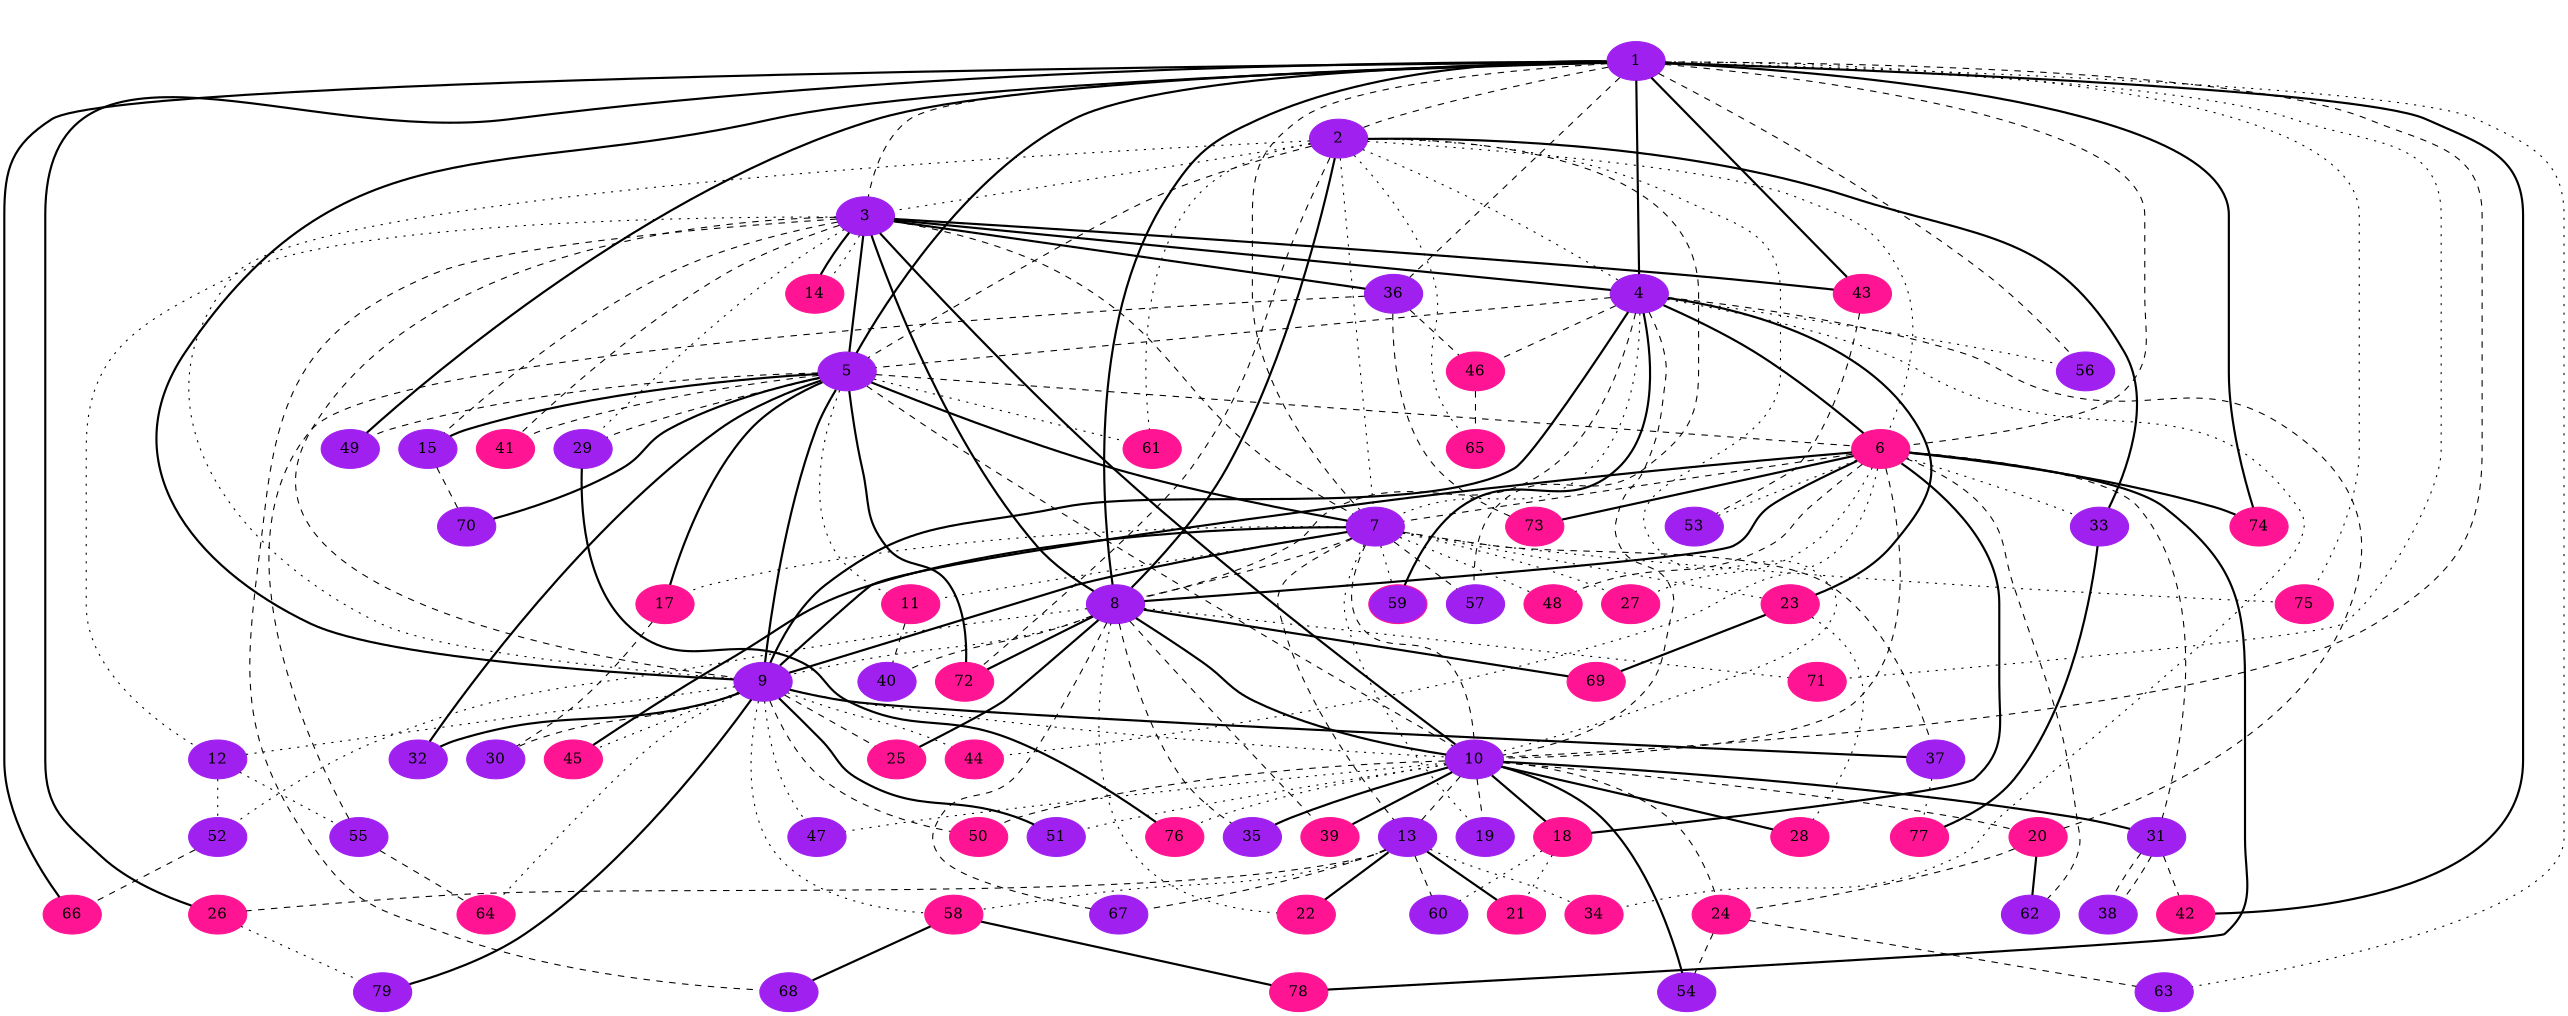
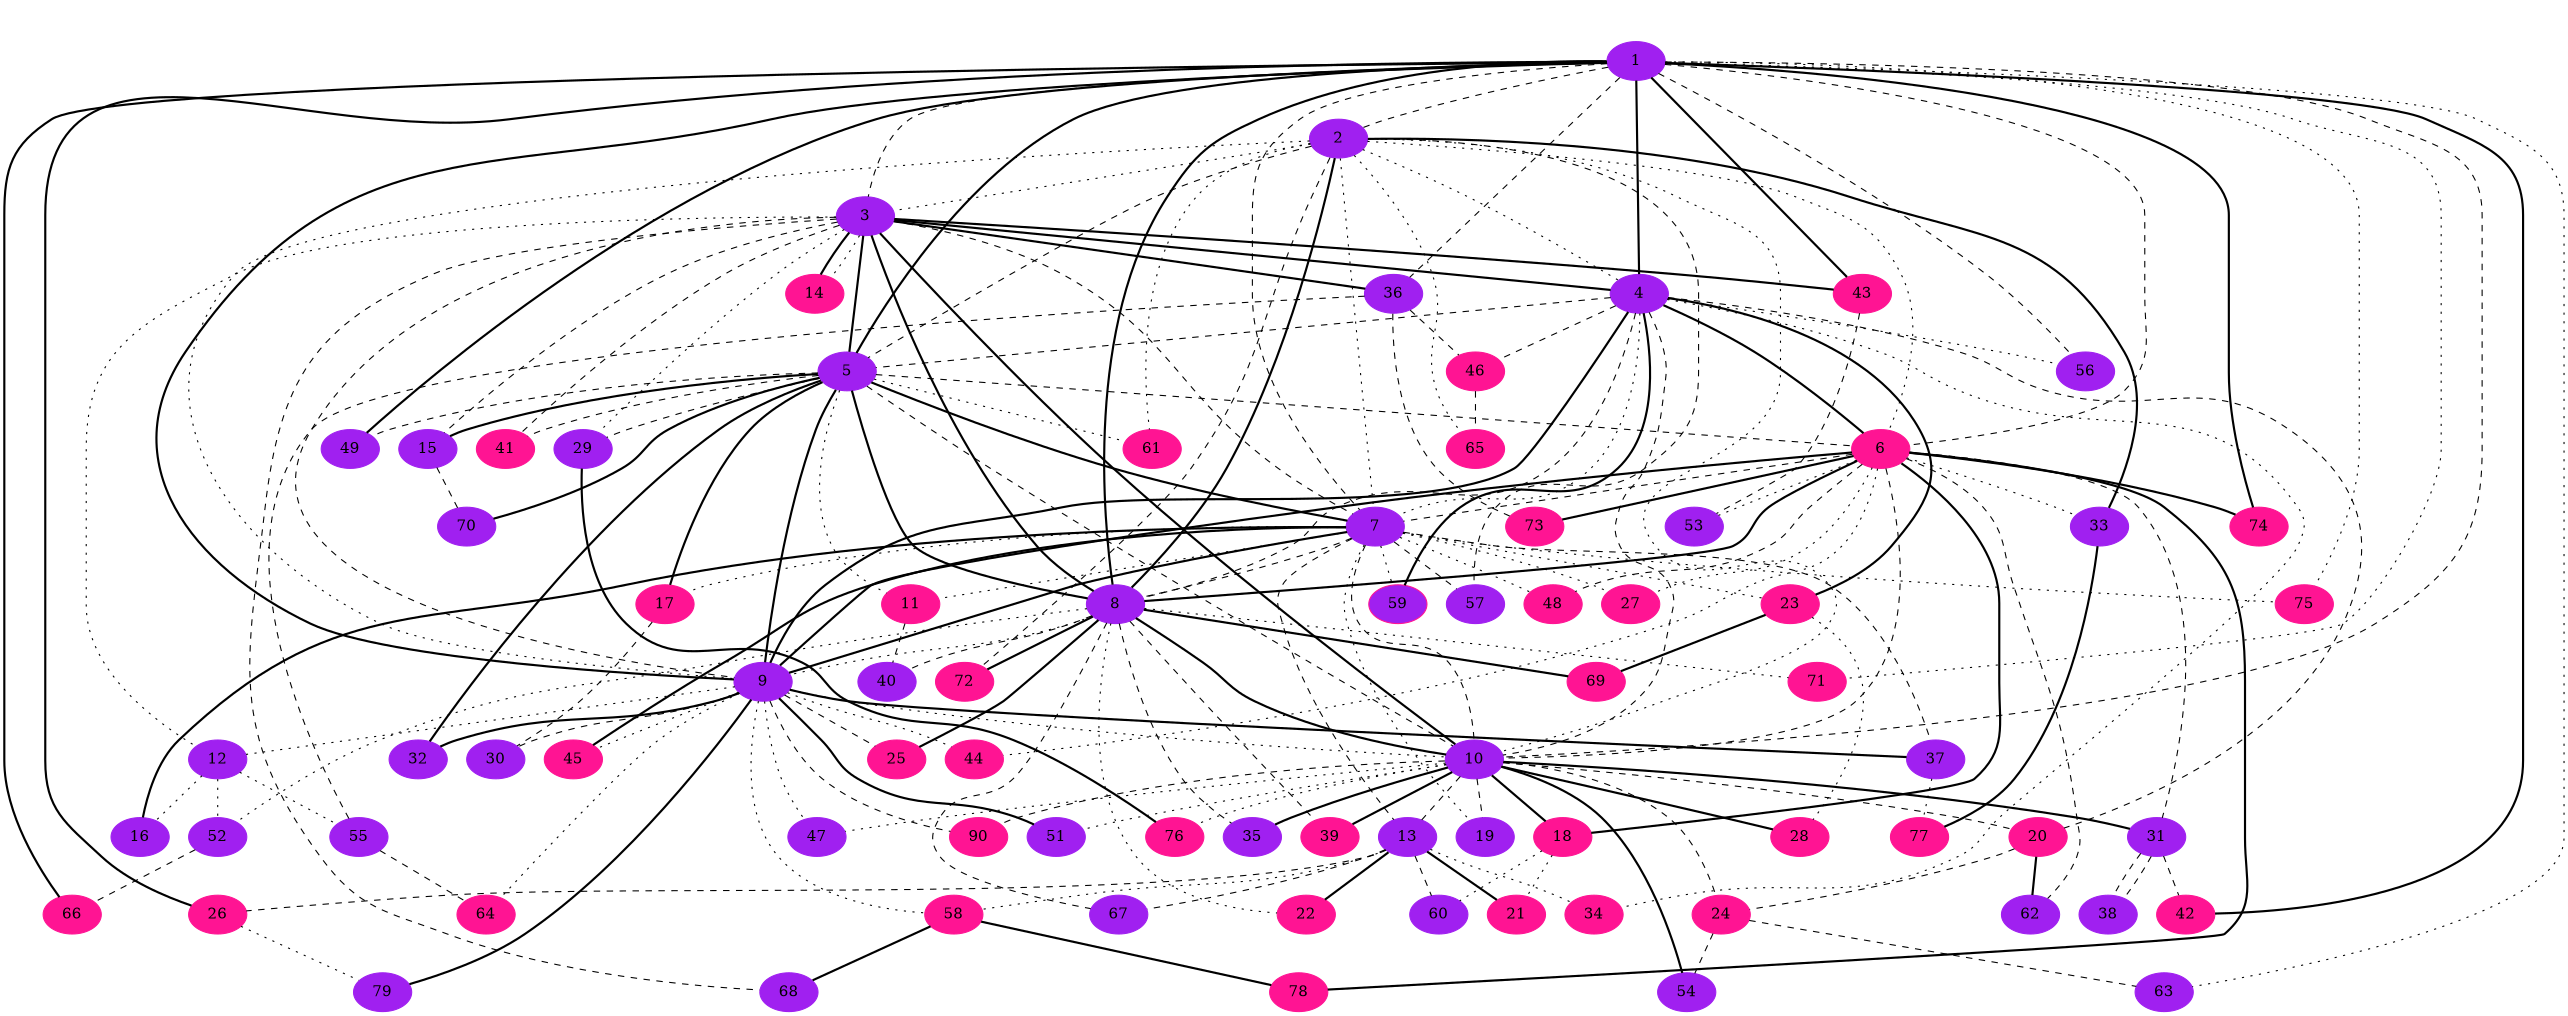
(880, 538) -> (927, 555)
none -> (140, 837)
(979, 837) -> (979, 837)
